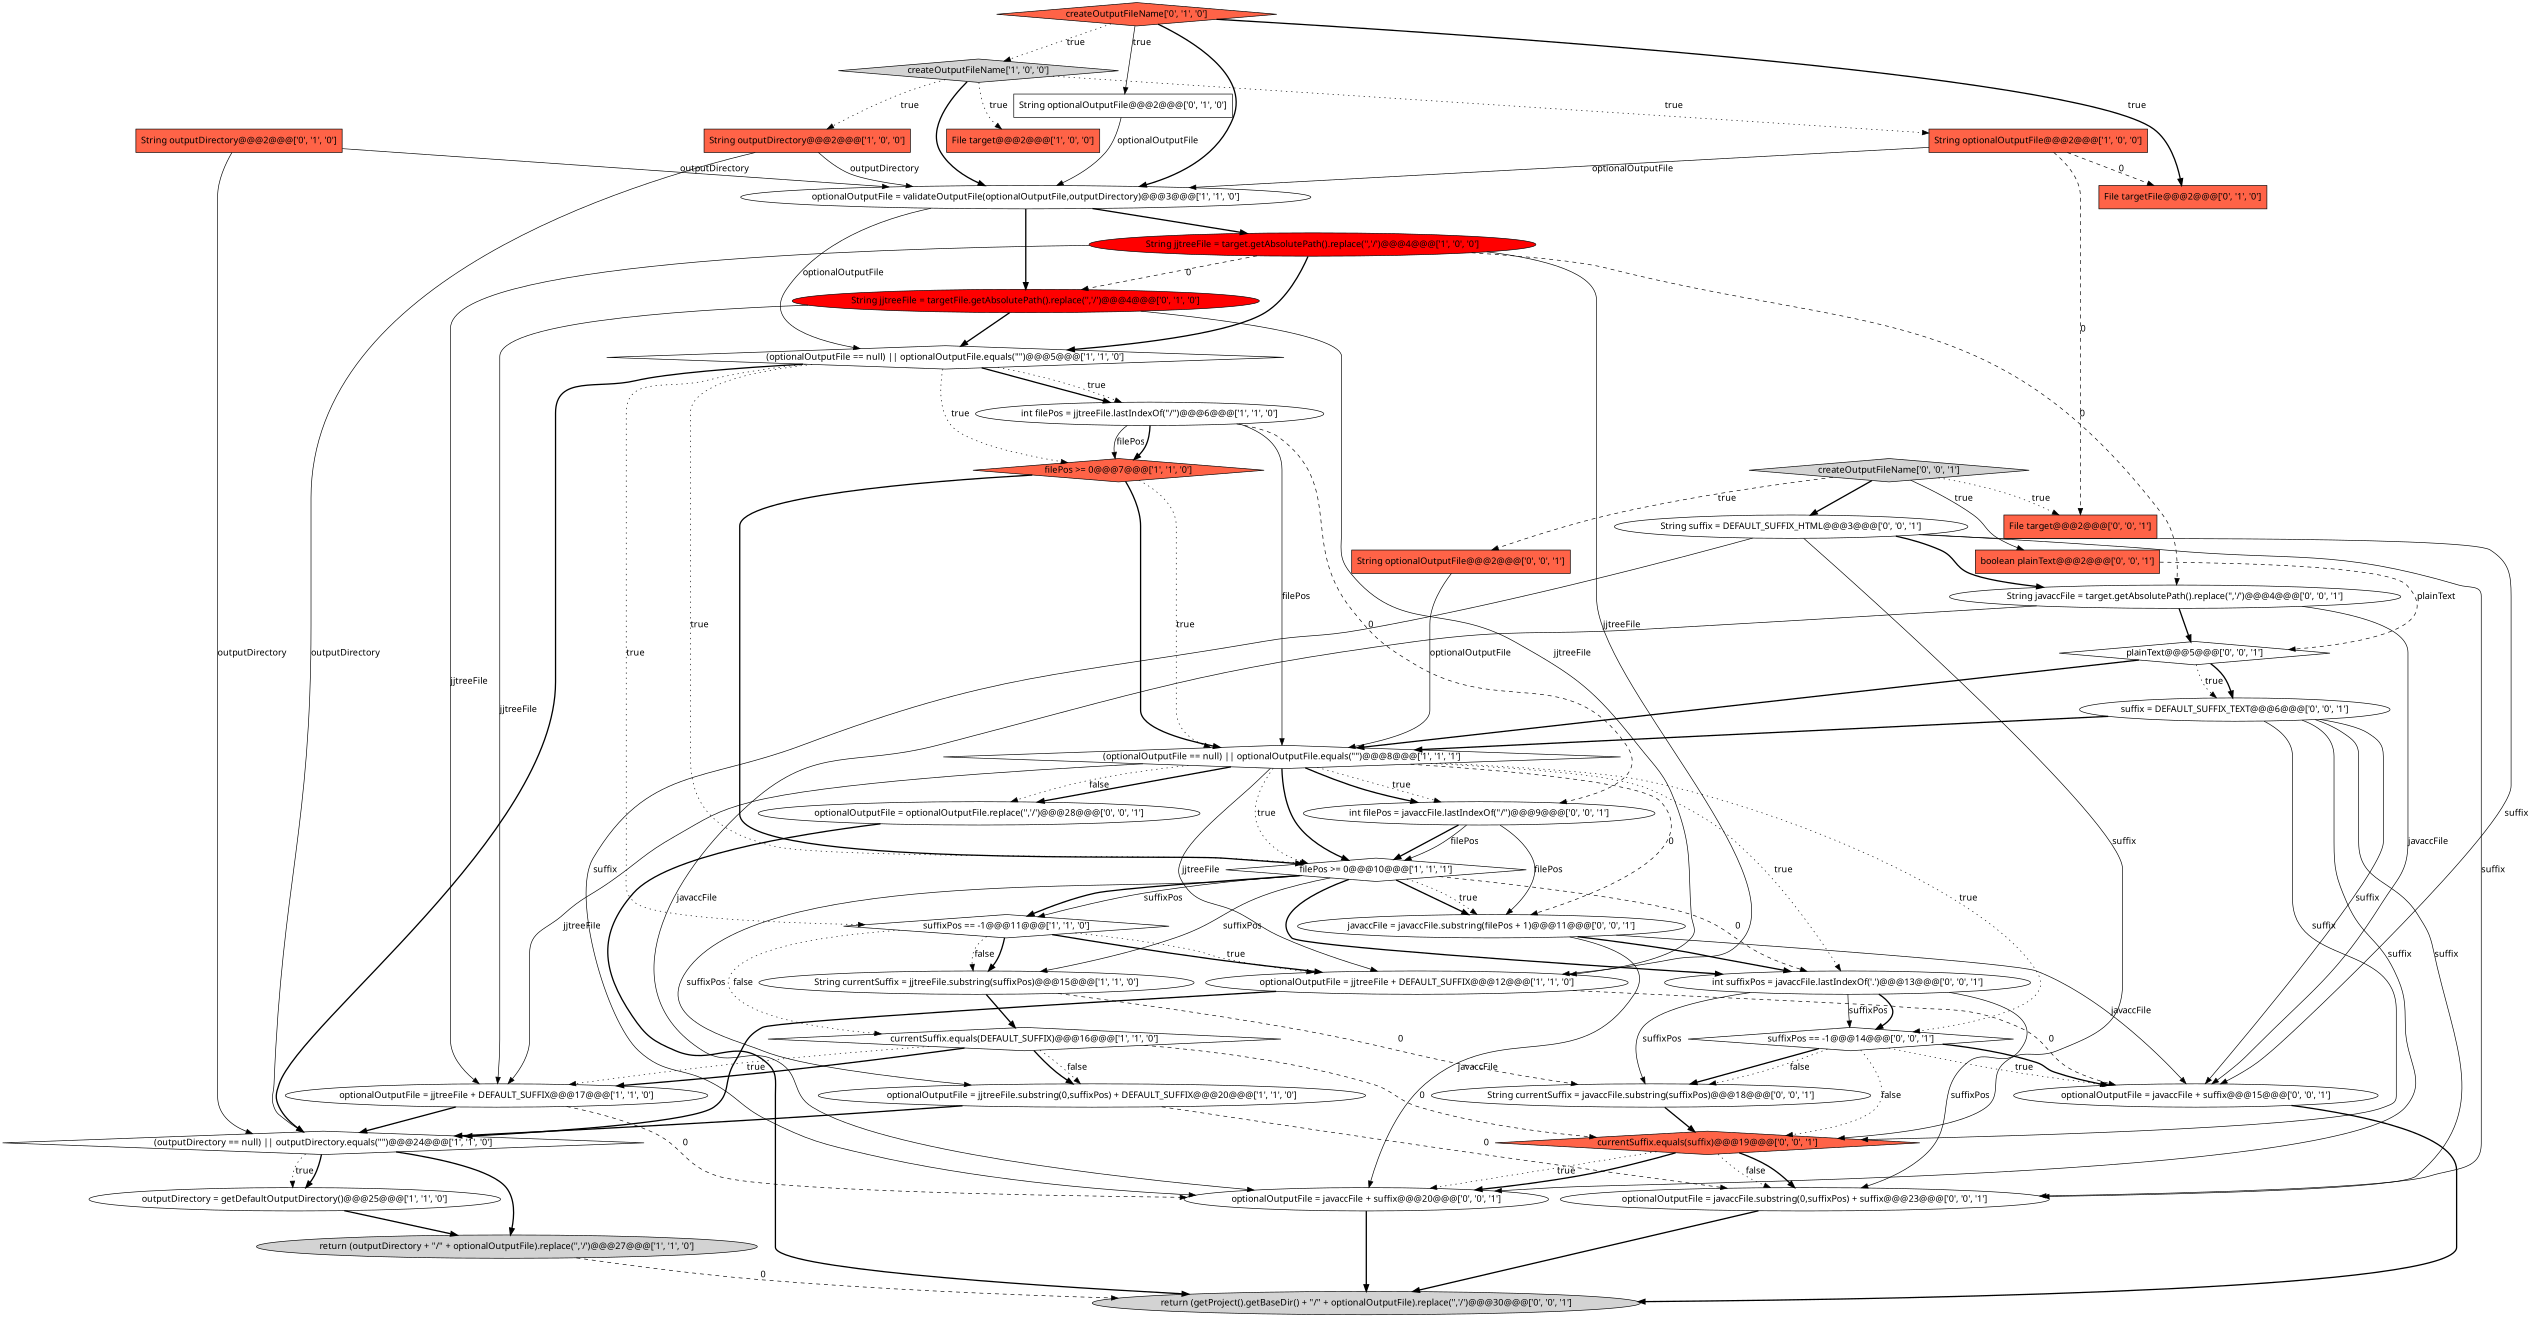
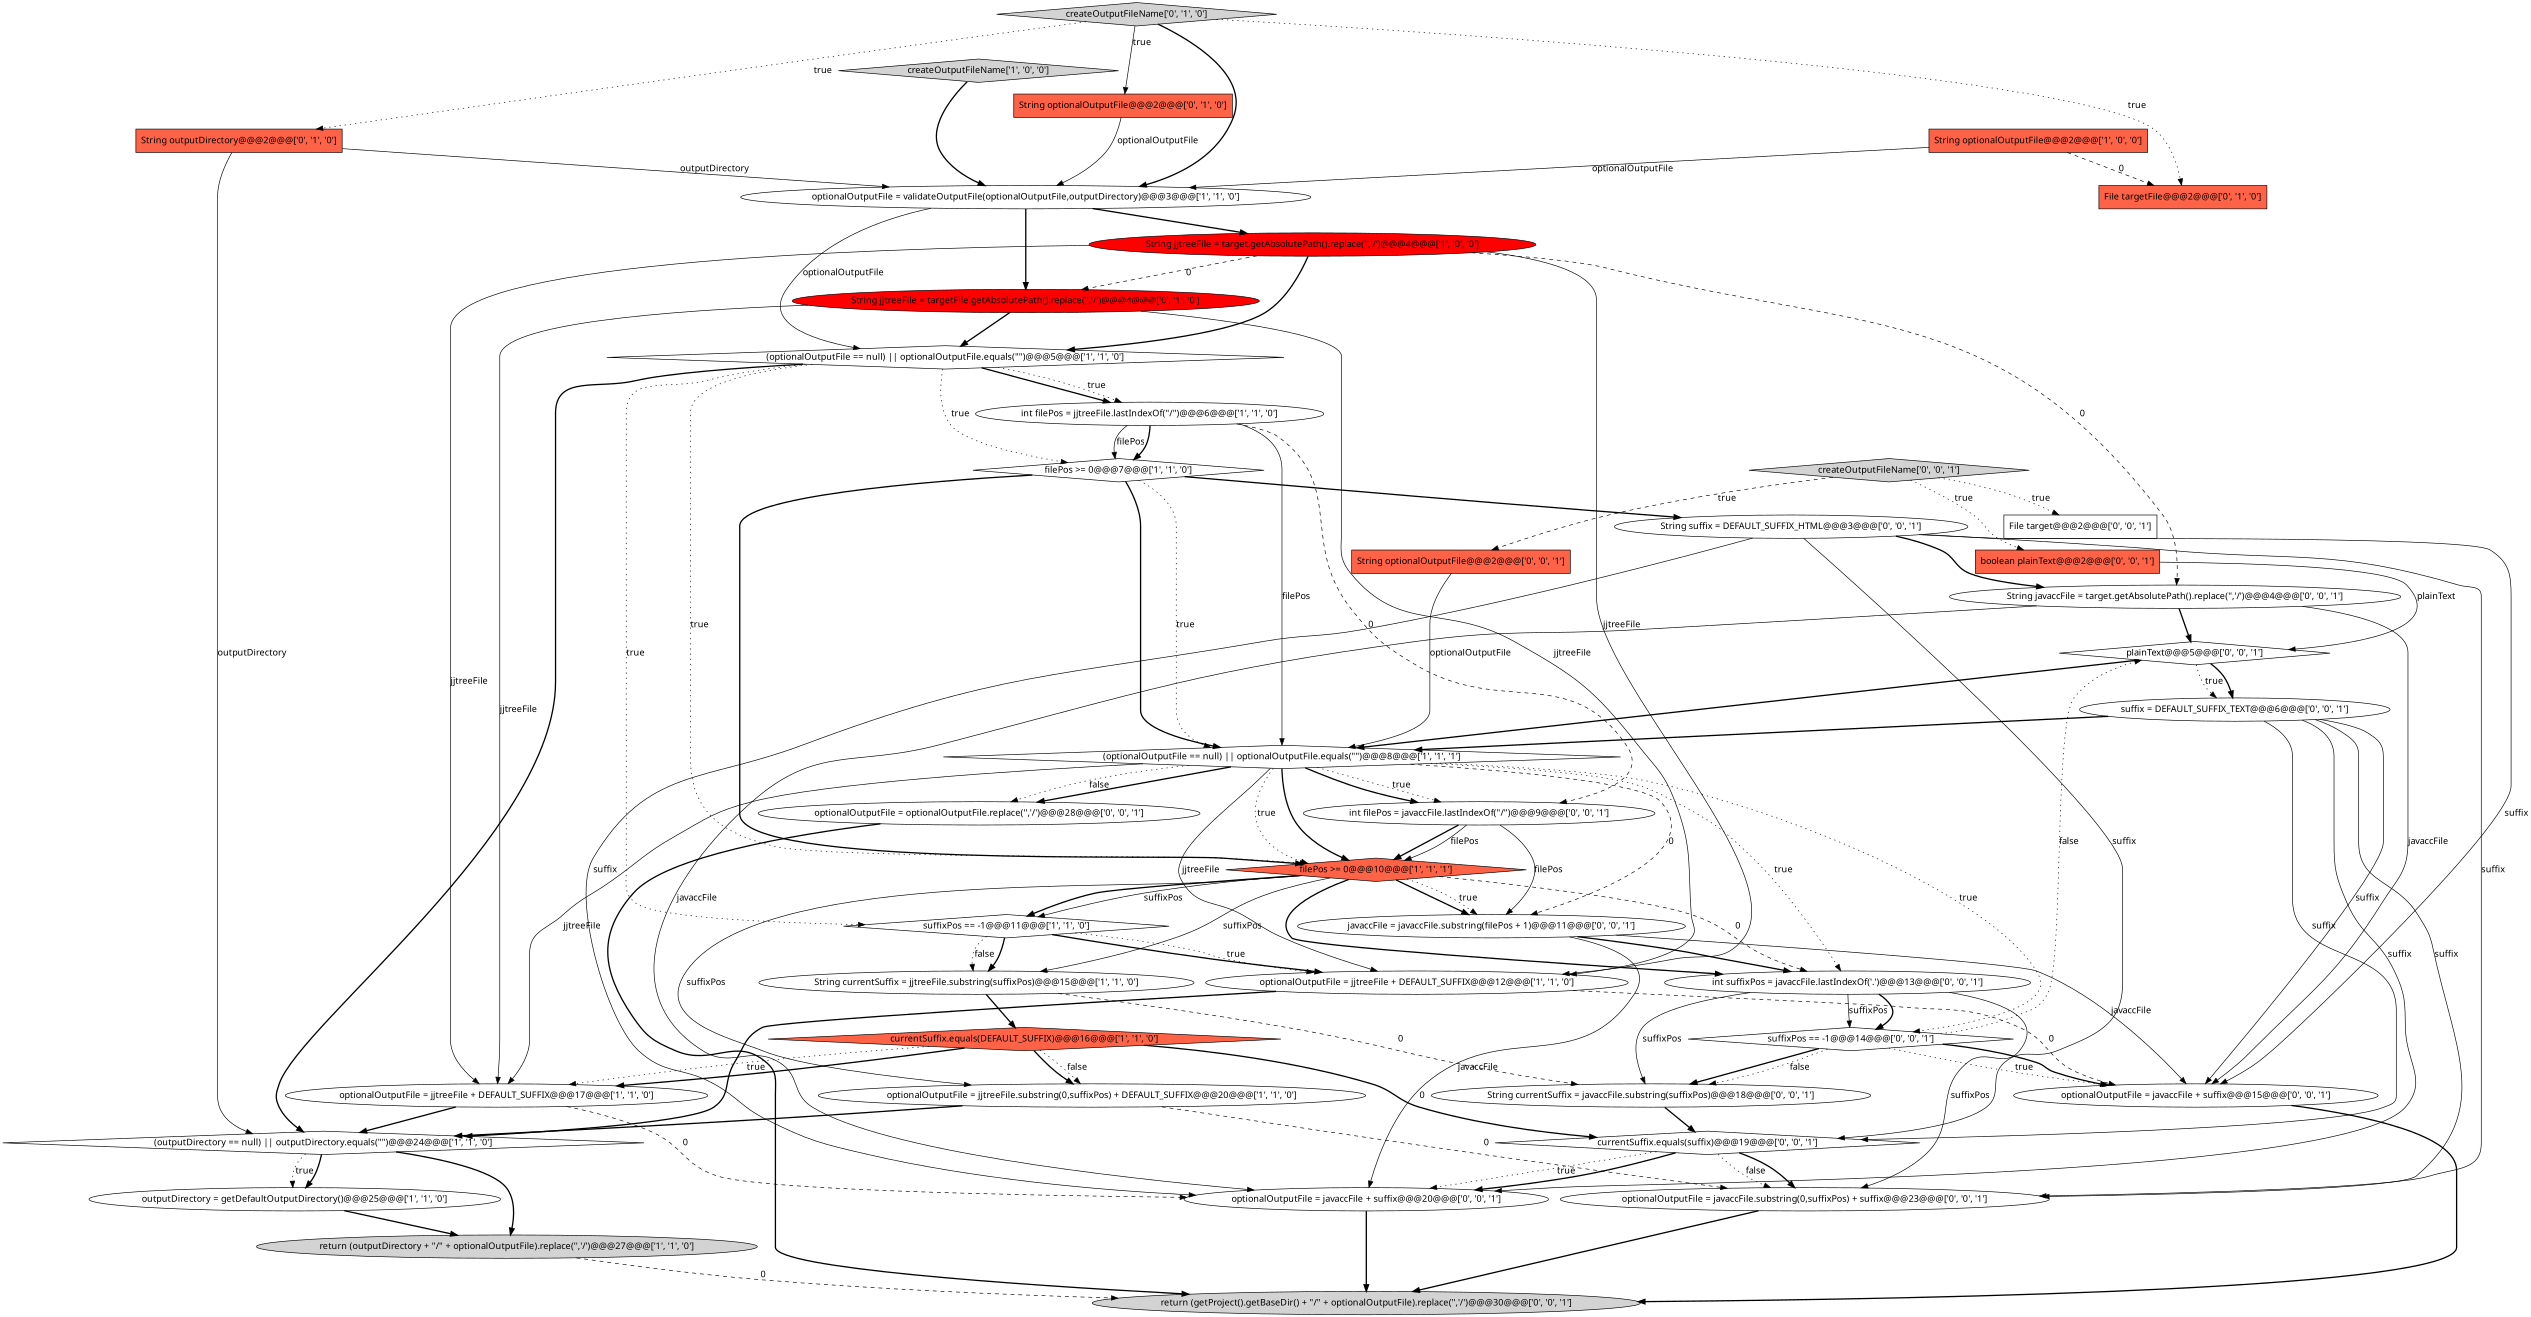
(1137, 14) -> (1137, 14)
(1061, 41) -> (704, 74)
(1717, 56) -> (1717, 56)
(1488, 104) -> none
(1123, 106) -> (1123, 106)
(807, 141) -> none
(1023, 141) -> none
(2080, 326) -> none
(1119, 470) -> (1119, 470)
(1844, 496) -> (1429, 497)
(1967, 510) -> (1967, 510)
(2080, 527) -> (2080, 527)
(2364, 573) -> (2364, 573)
(1376, 870) -> (1376, 870)
(733, 971) -> none
(1024, 1039) -> (1024, 1039)
(1369, 1083) -> (1369, 1083)
(1867, 1115) -> (2059, 868)
(1707, 1143) -> (1707, 1143)
